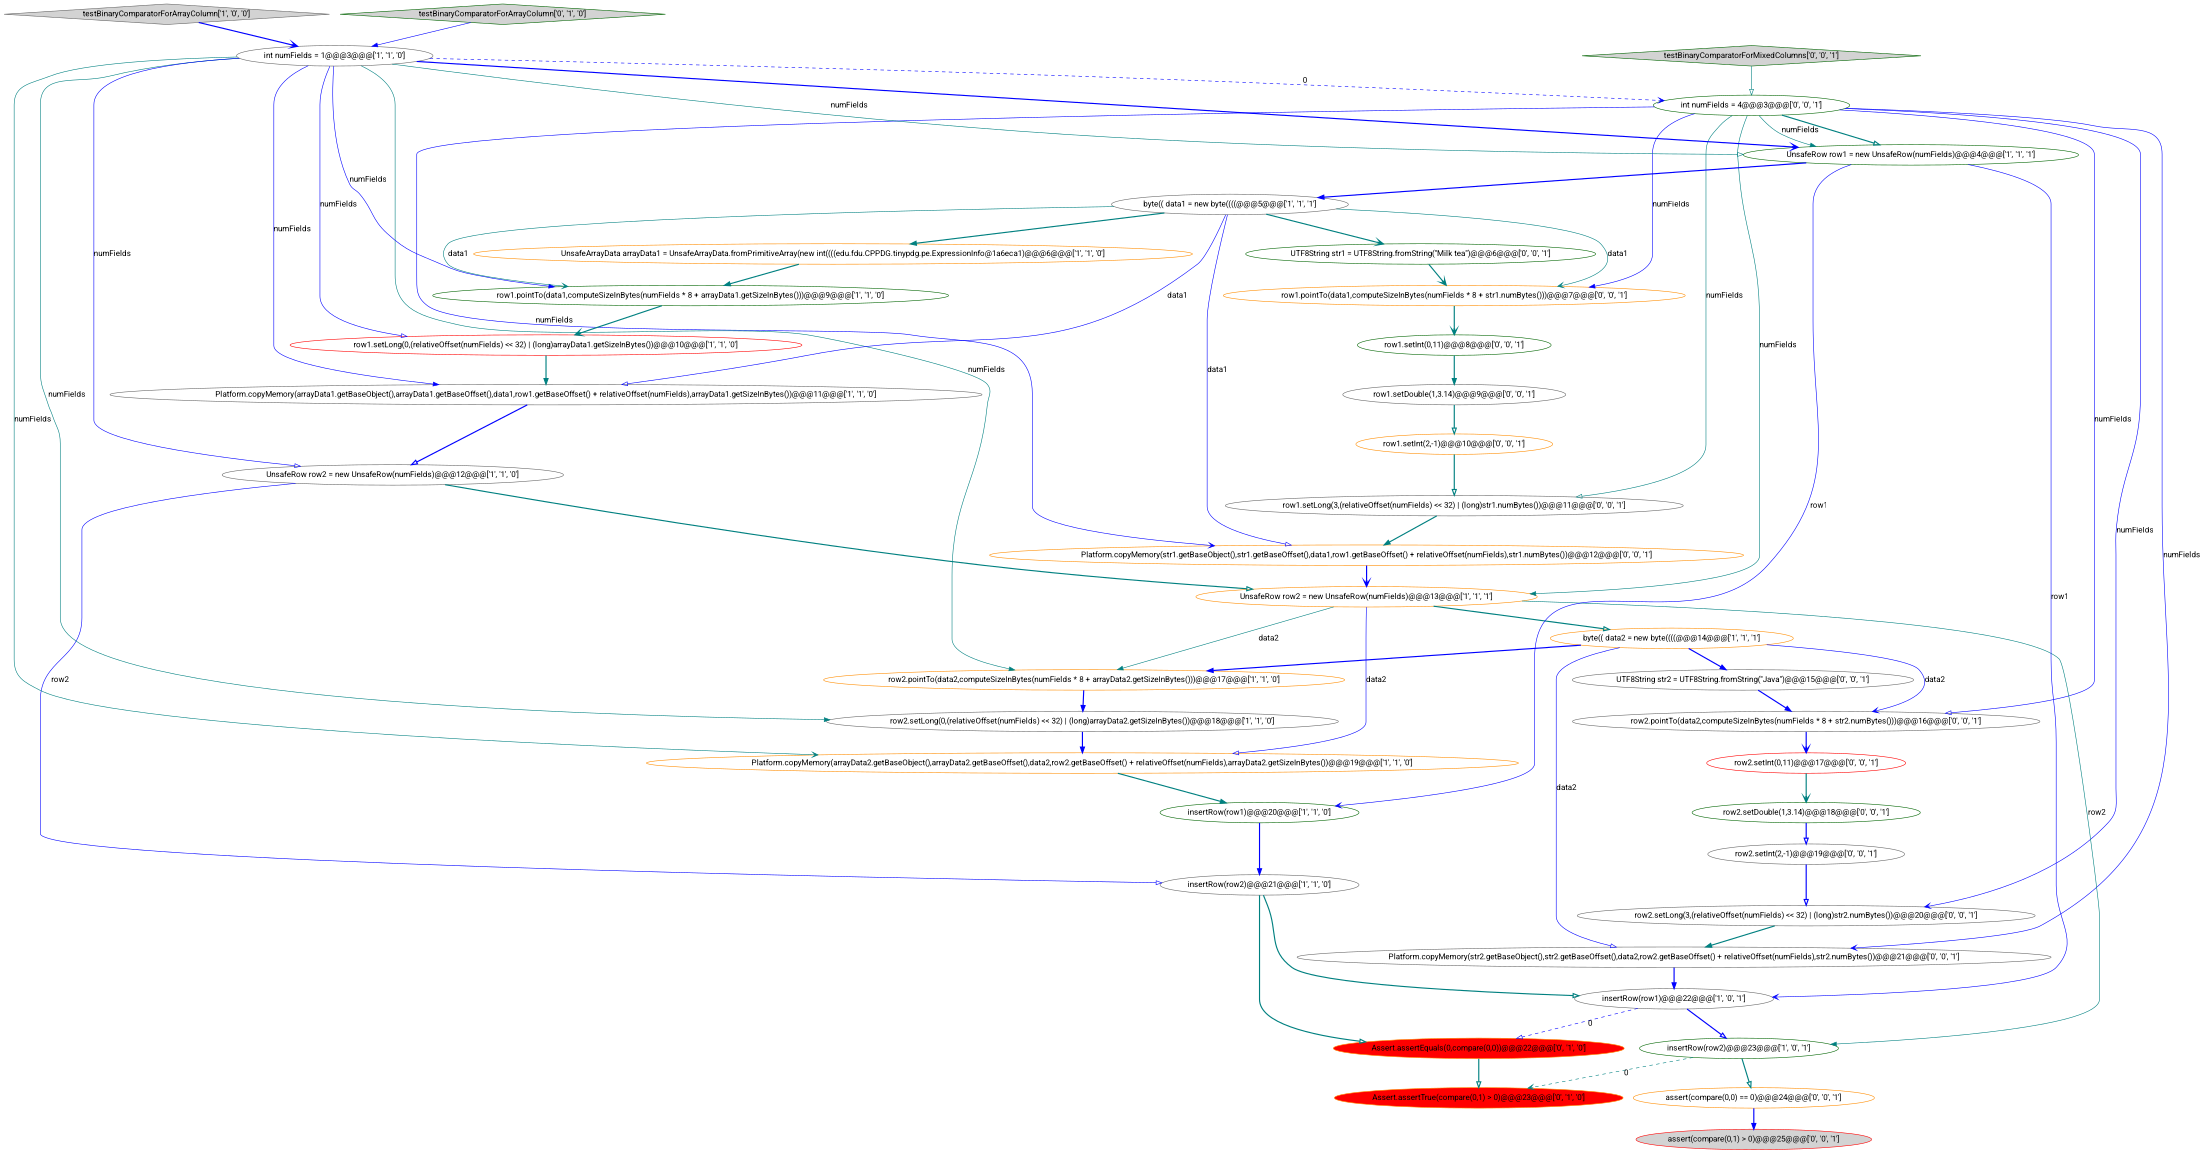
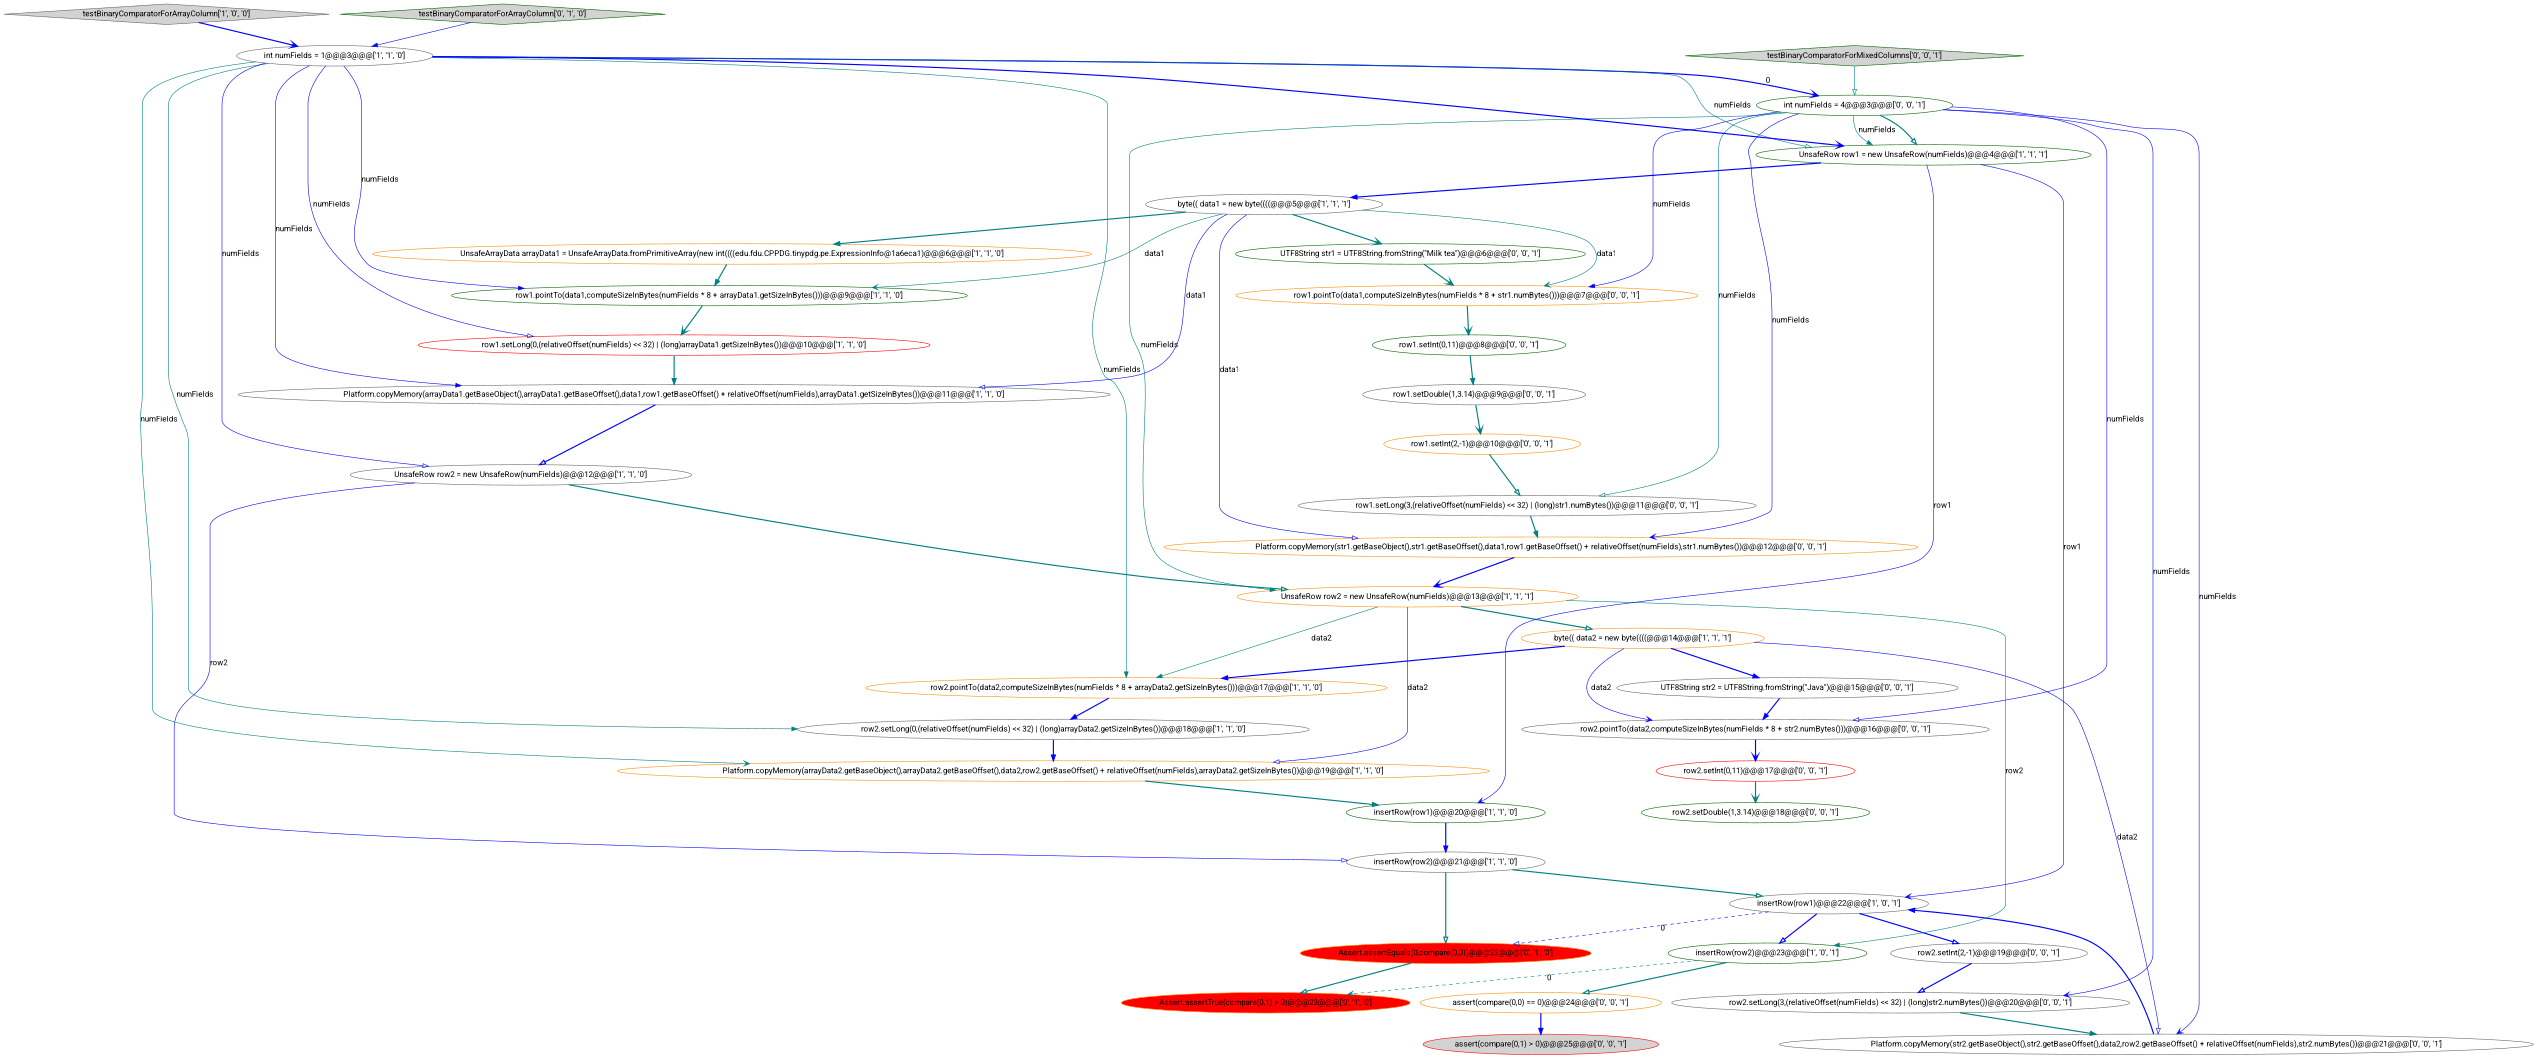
(1044, 75) -> (1124, 62)
(1454, 417) -> (1478, 417)
(1806, 831) -> (1906, 928)
